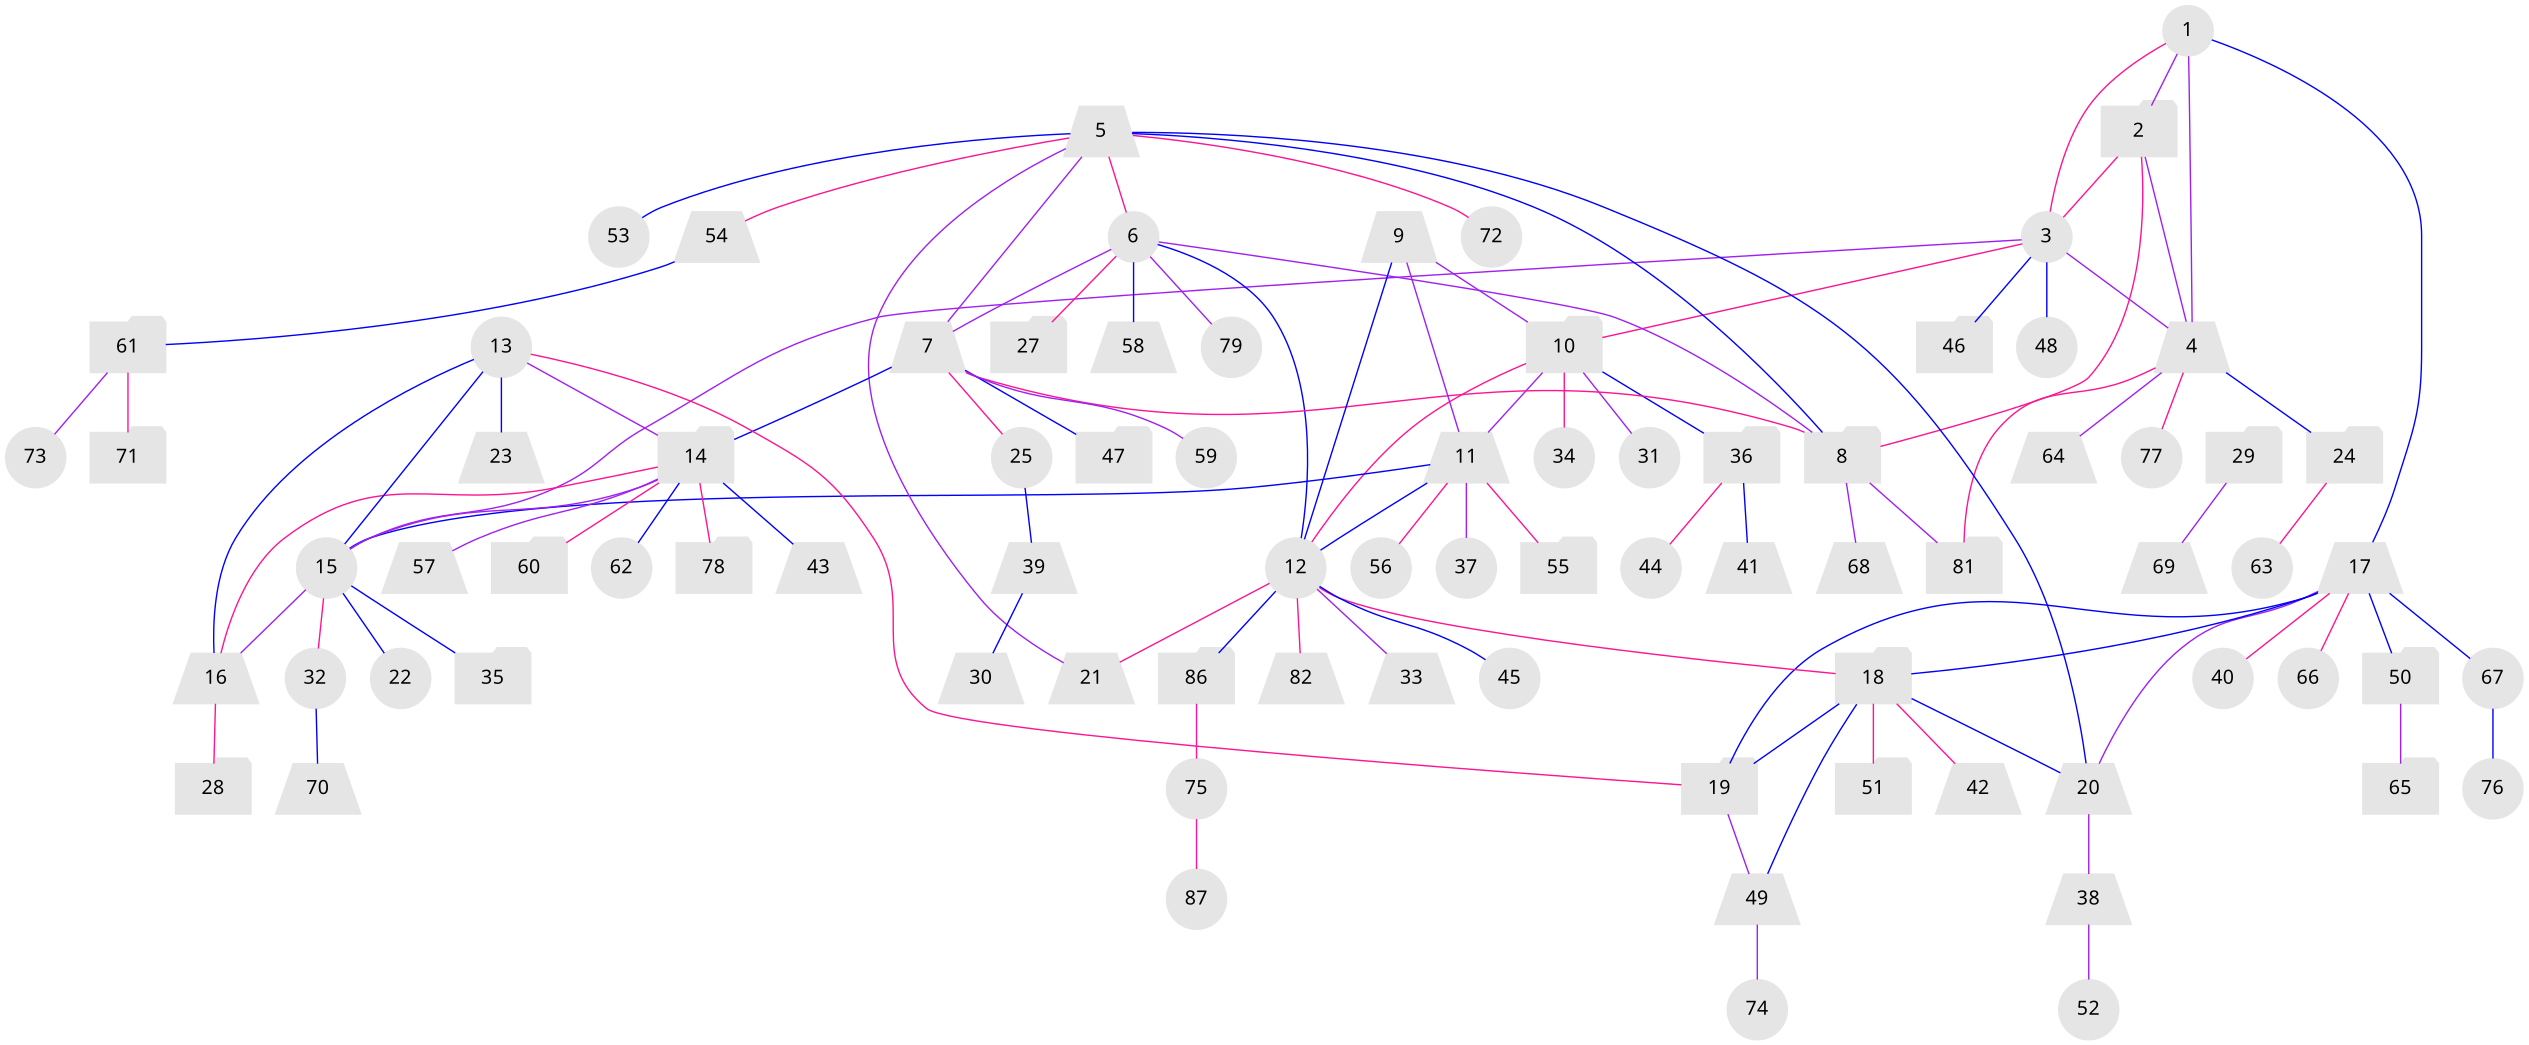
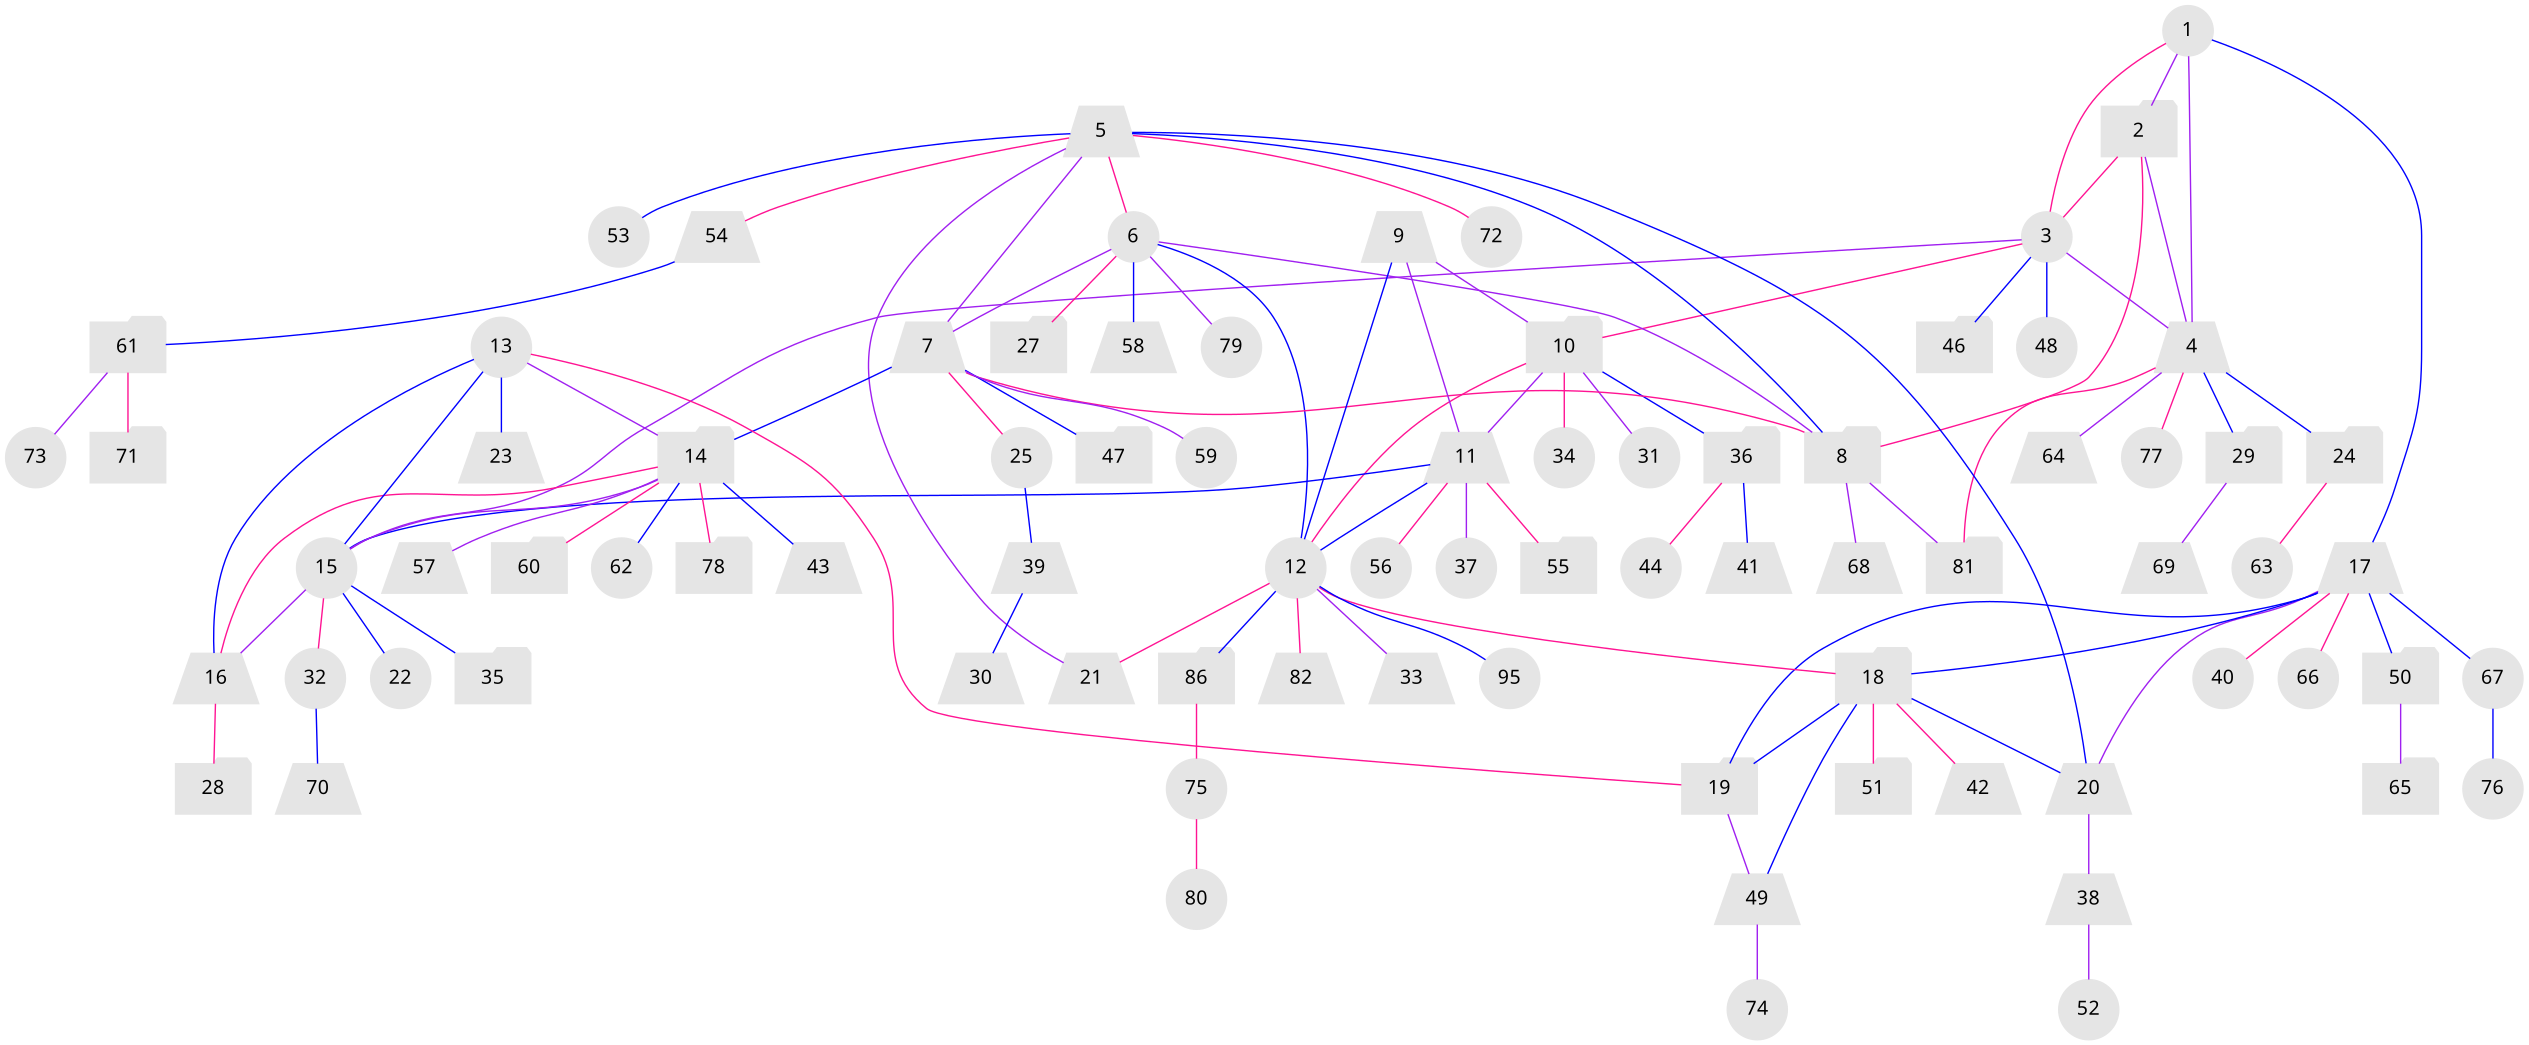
none -> (2218, 403)
(1510, 678) -> (1510, 678)
(1197, 899) -> (1197, 899)
